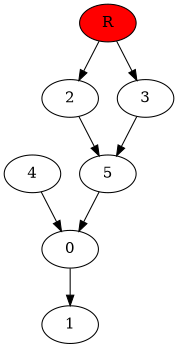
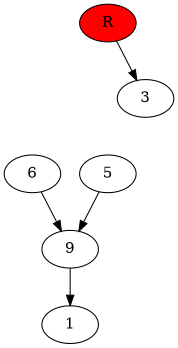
(70, 98) -> none
(129, 131) -> none
(32, 174) -> (32, 174)
(70, 249) -> (70, 249)
